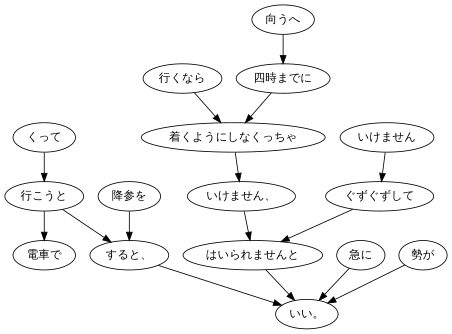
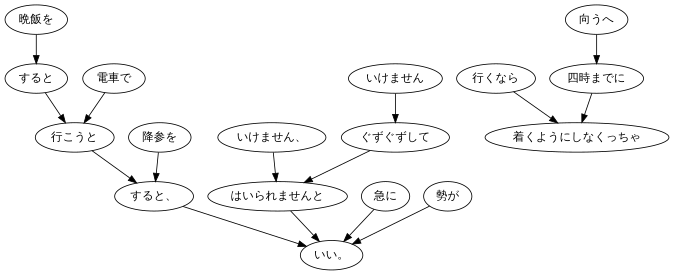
none -> (36, 20)
(44, 137) -> (36, 79)
(237, 163) -> none
(44, 222) -> (97, 104)
